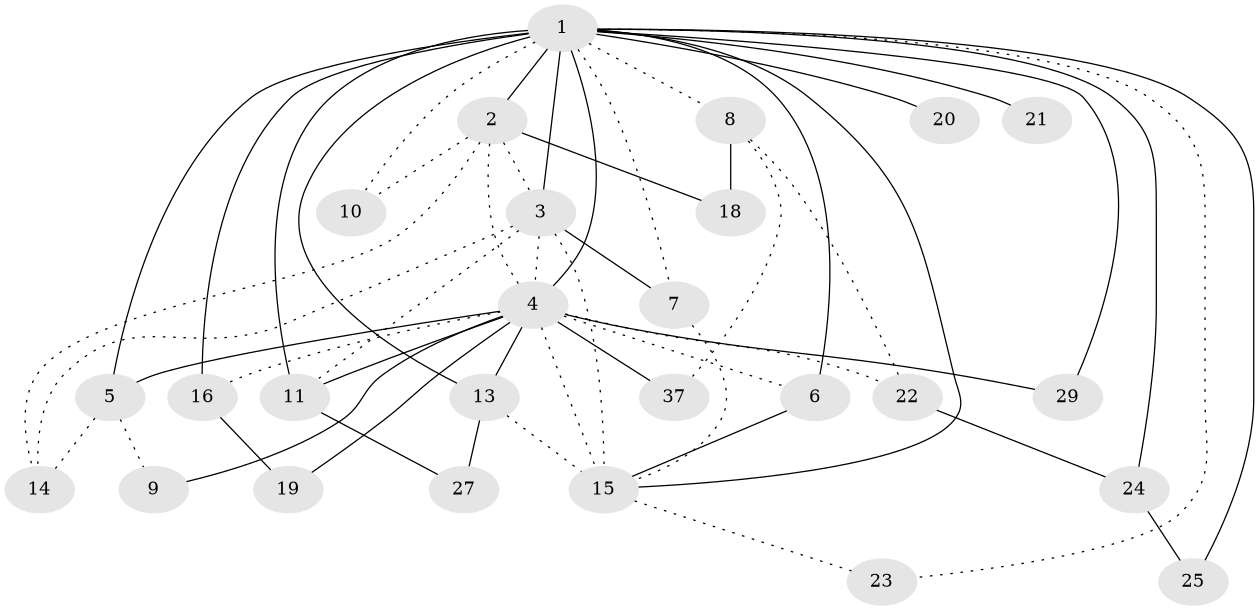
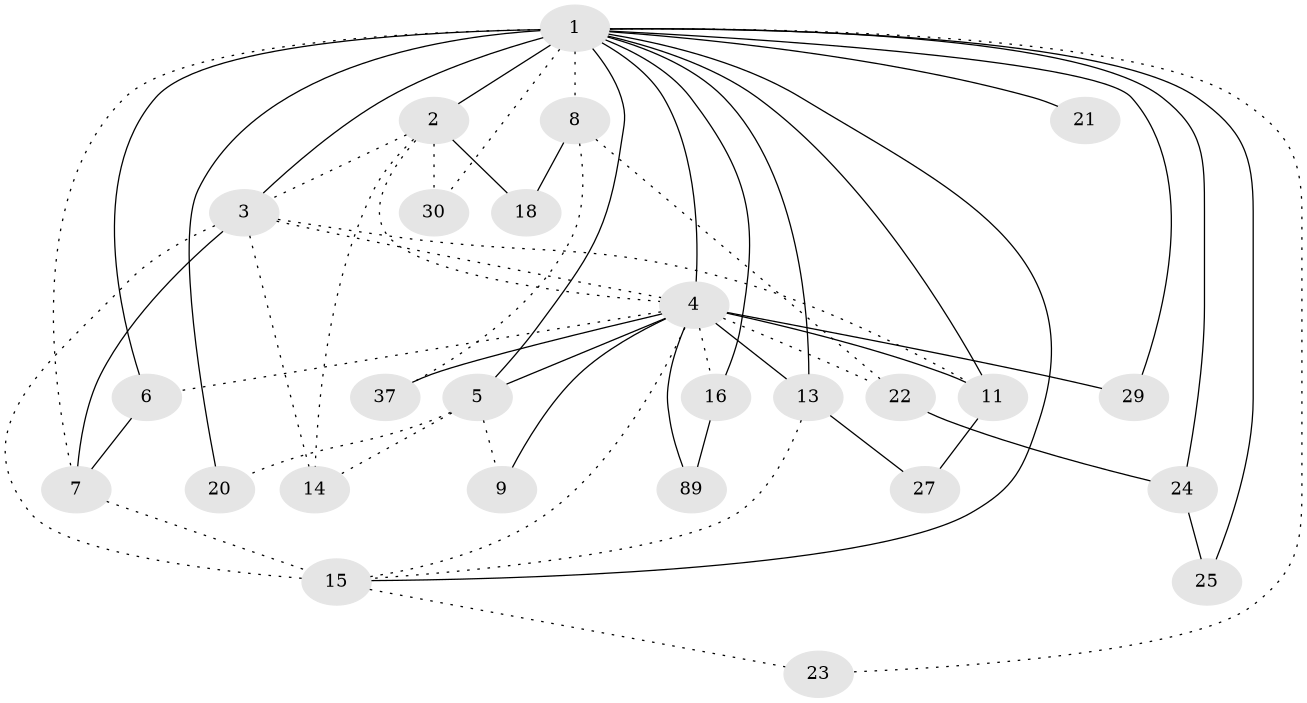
(351, 213) -> (434, 213)
(717, 440) -> (112, 444)
none -> (349, 444)
(288, 490) -> (692, 490)
